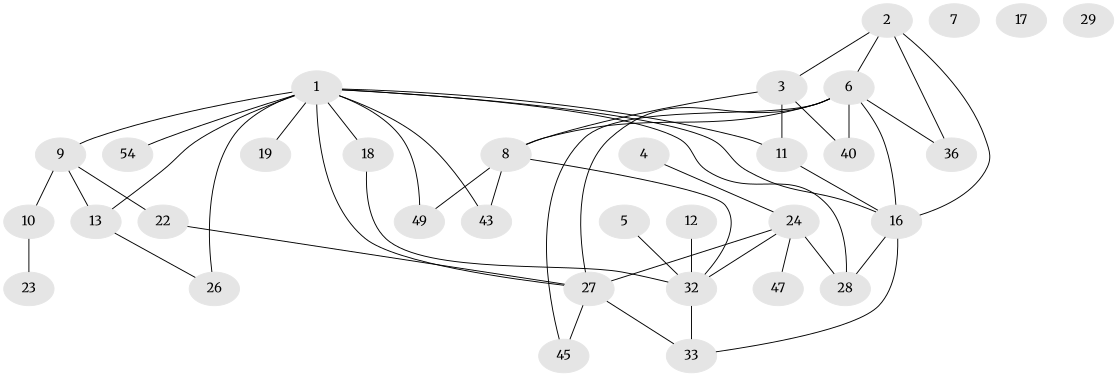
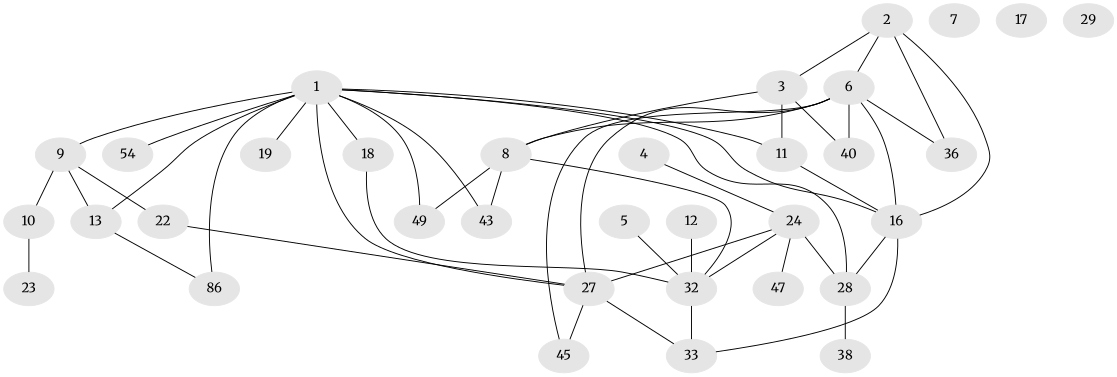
(214, 289) -> (214, 289)
none -> (845, 356)
